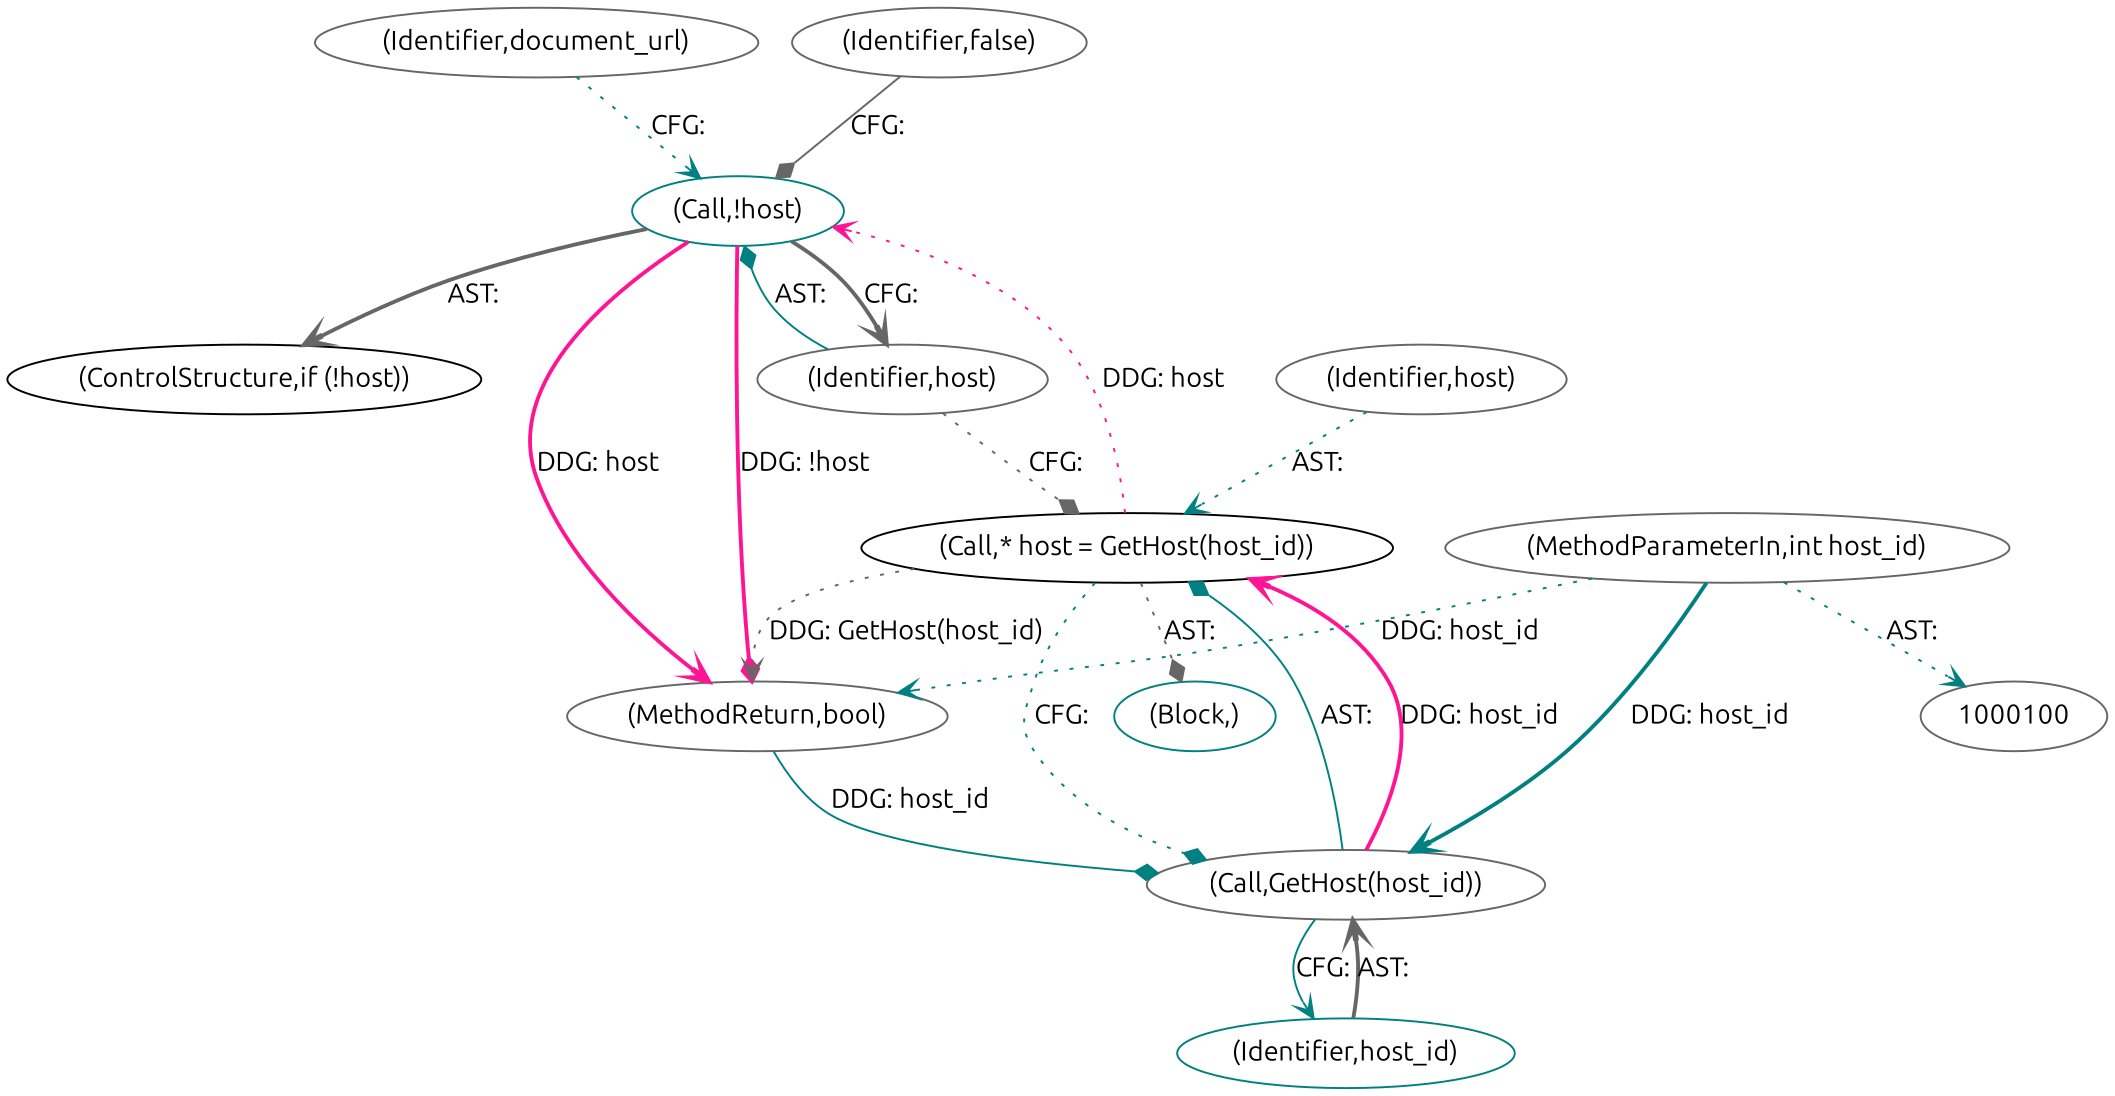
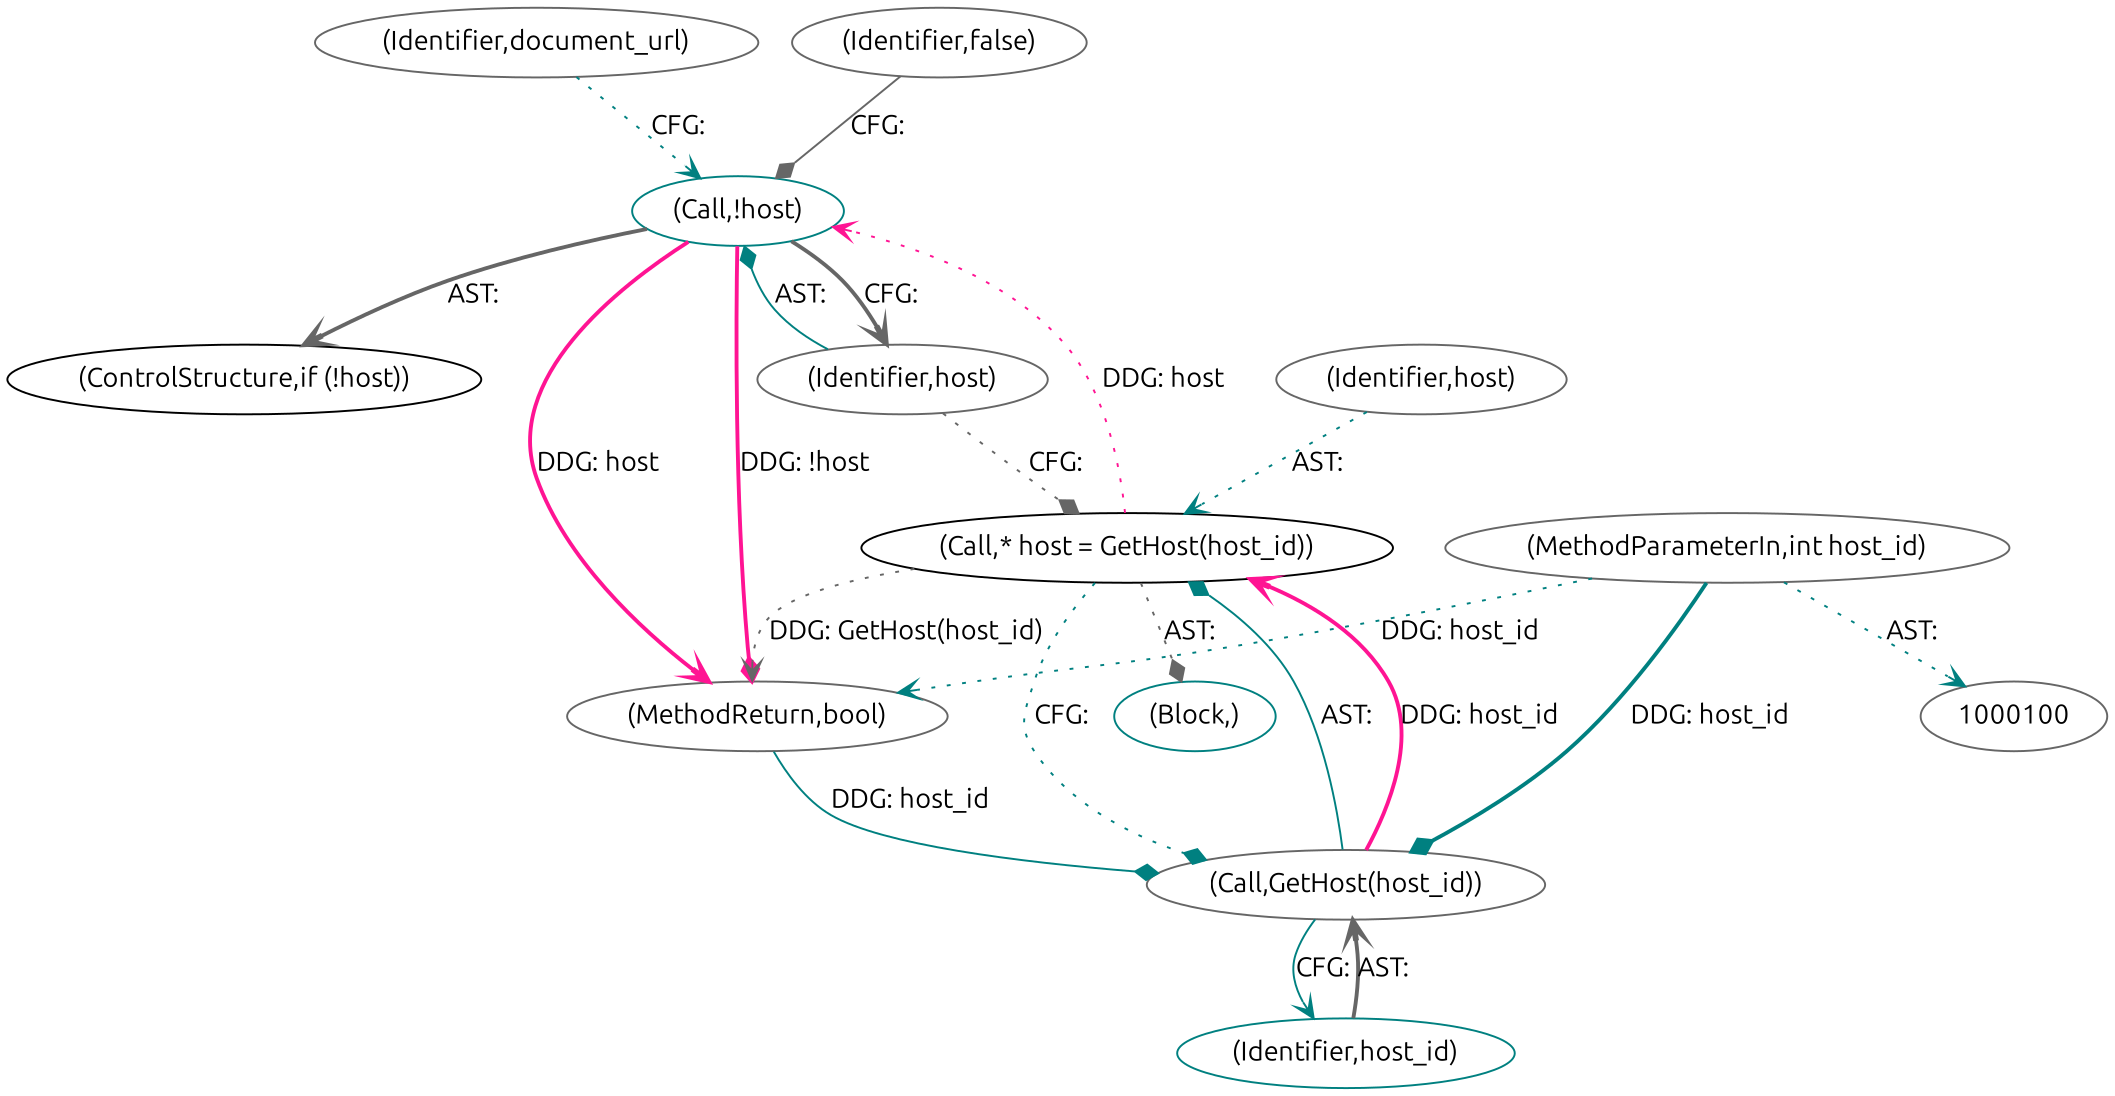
(1586, 733) -> (1586, 733)
